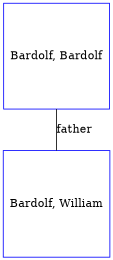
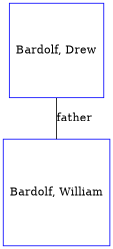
(57, 56) -> (57, 50)
